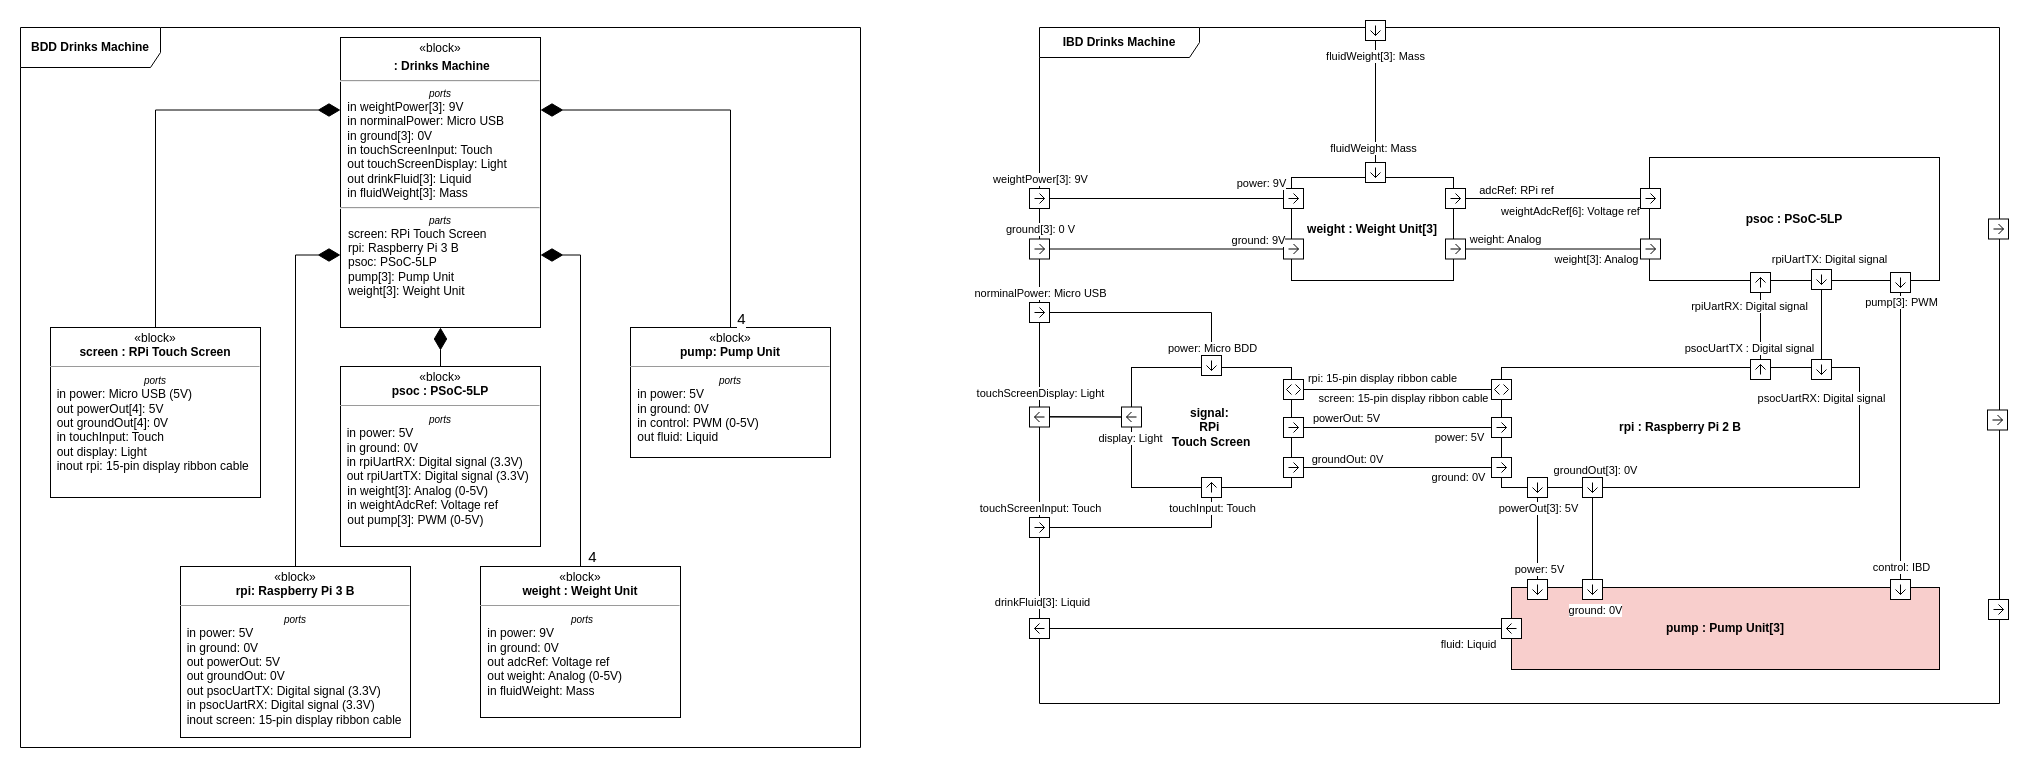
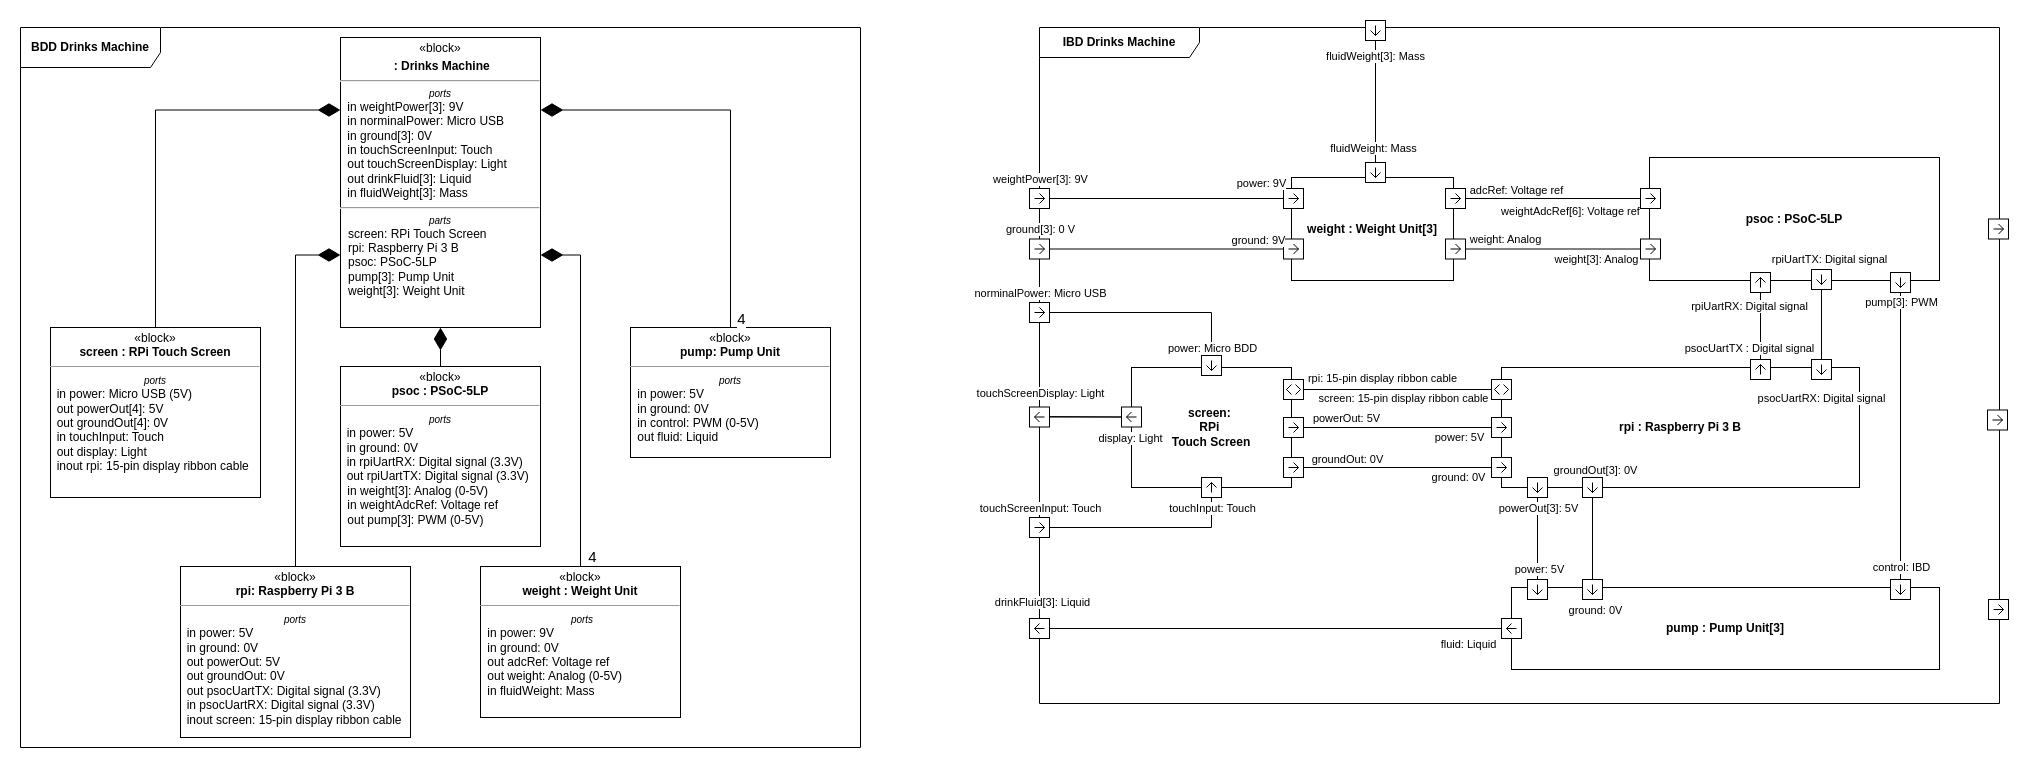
(1517, 191) -> (1517, 191)
(1212, 428) -> (1212, 428)
(1681, 428) -> (1681, 428)
(1726, 629) -> (1726, 629)
